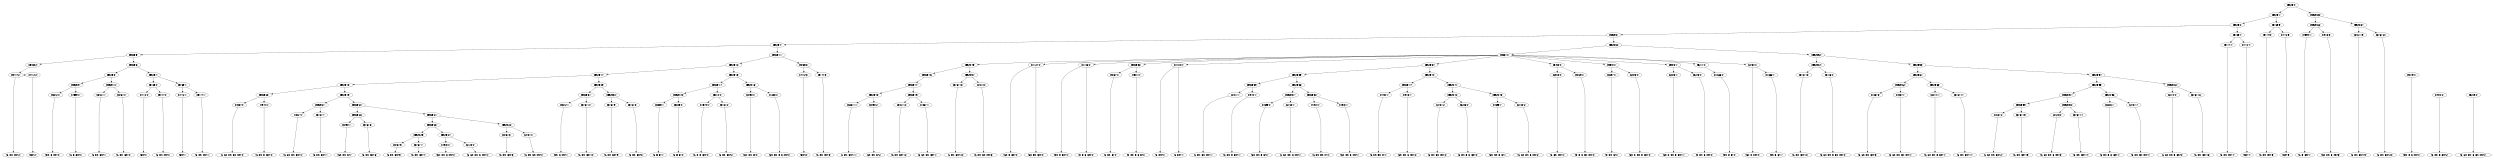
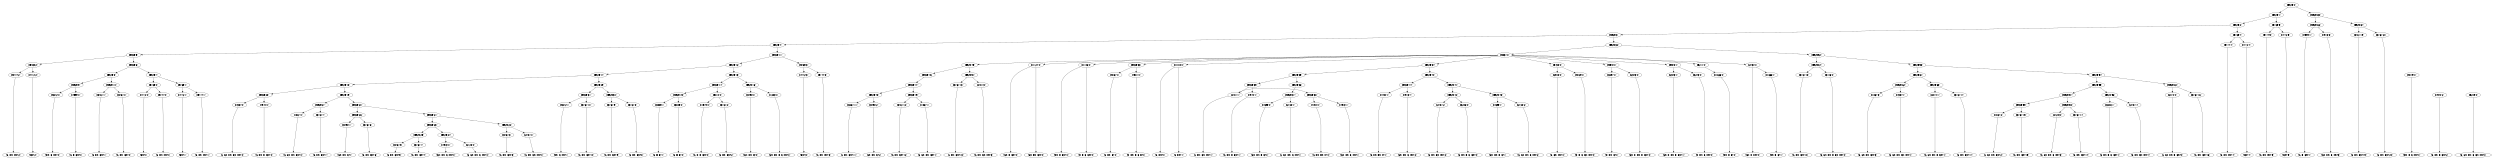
(24, 75) -> (33, 69)
(1304, 90) -> (1272, 88)
